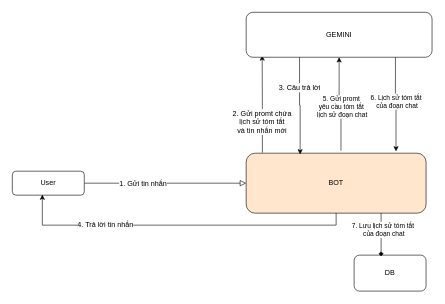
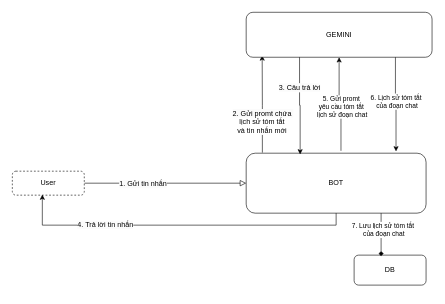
(48, 183) -> (48, 183)
(336, 183) -> (336, 183)
(390, 273) -> (390, 270)
